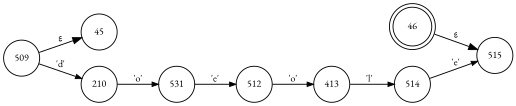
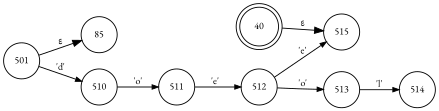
(412, 27) -> (259, 27)
(99, 32) -> (99, 35)
(22, 58) -> (22, 61)
(451, 71) -> (298, 61)
(99, 84) -> (99, 87)
(177, 84) -> (177, 87)
(332, 84) -> (342, 90)
